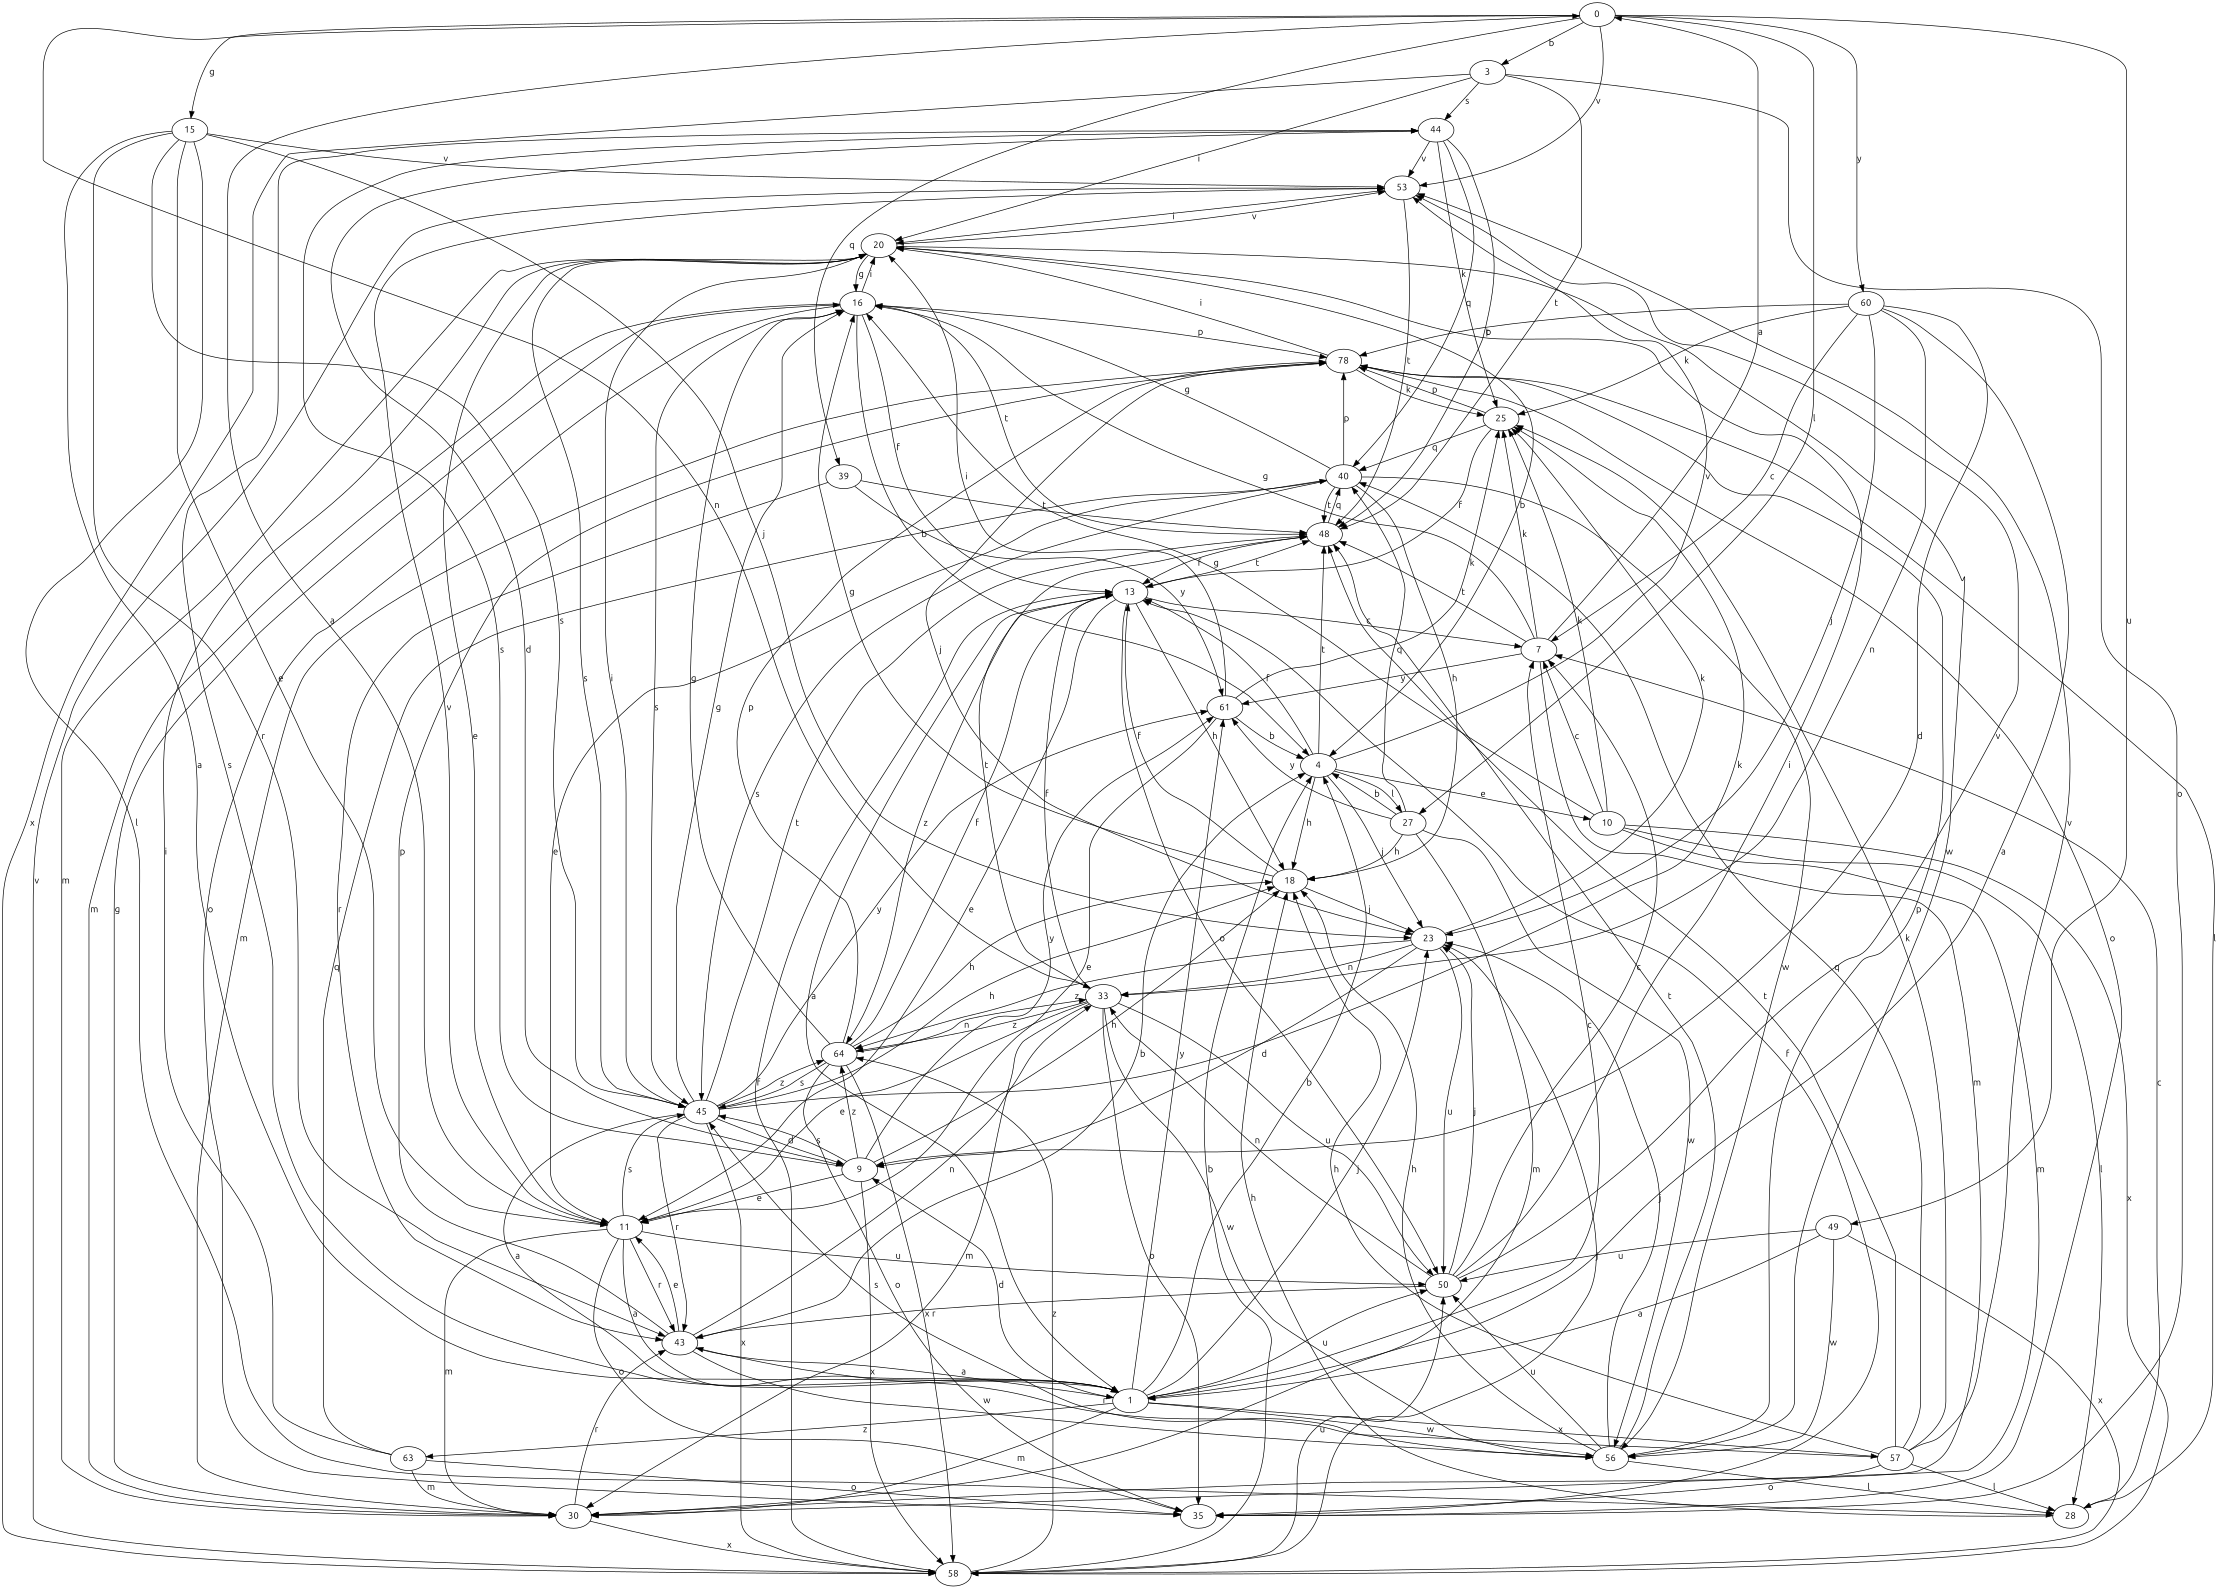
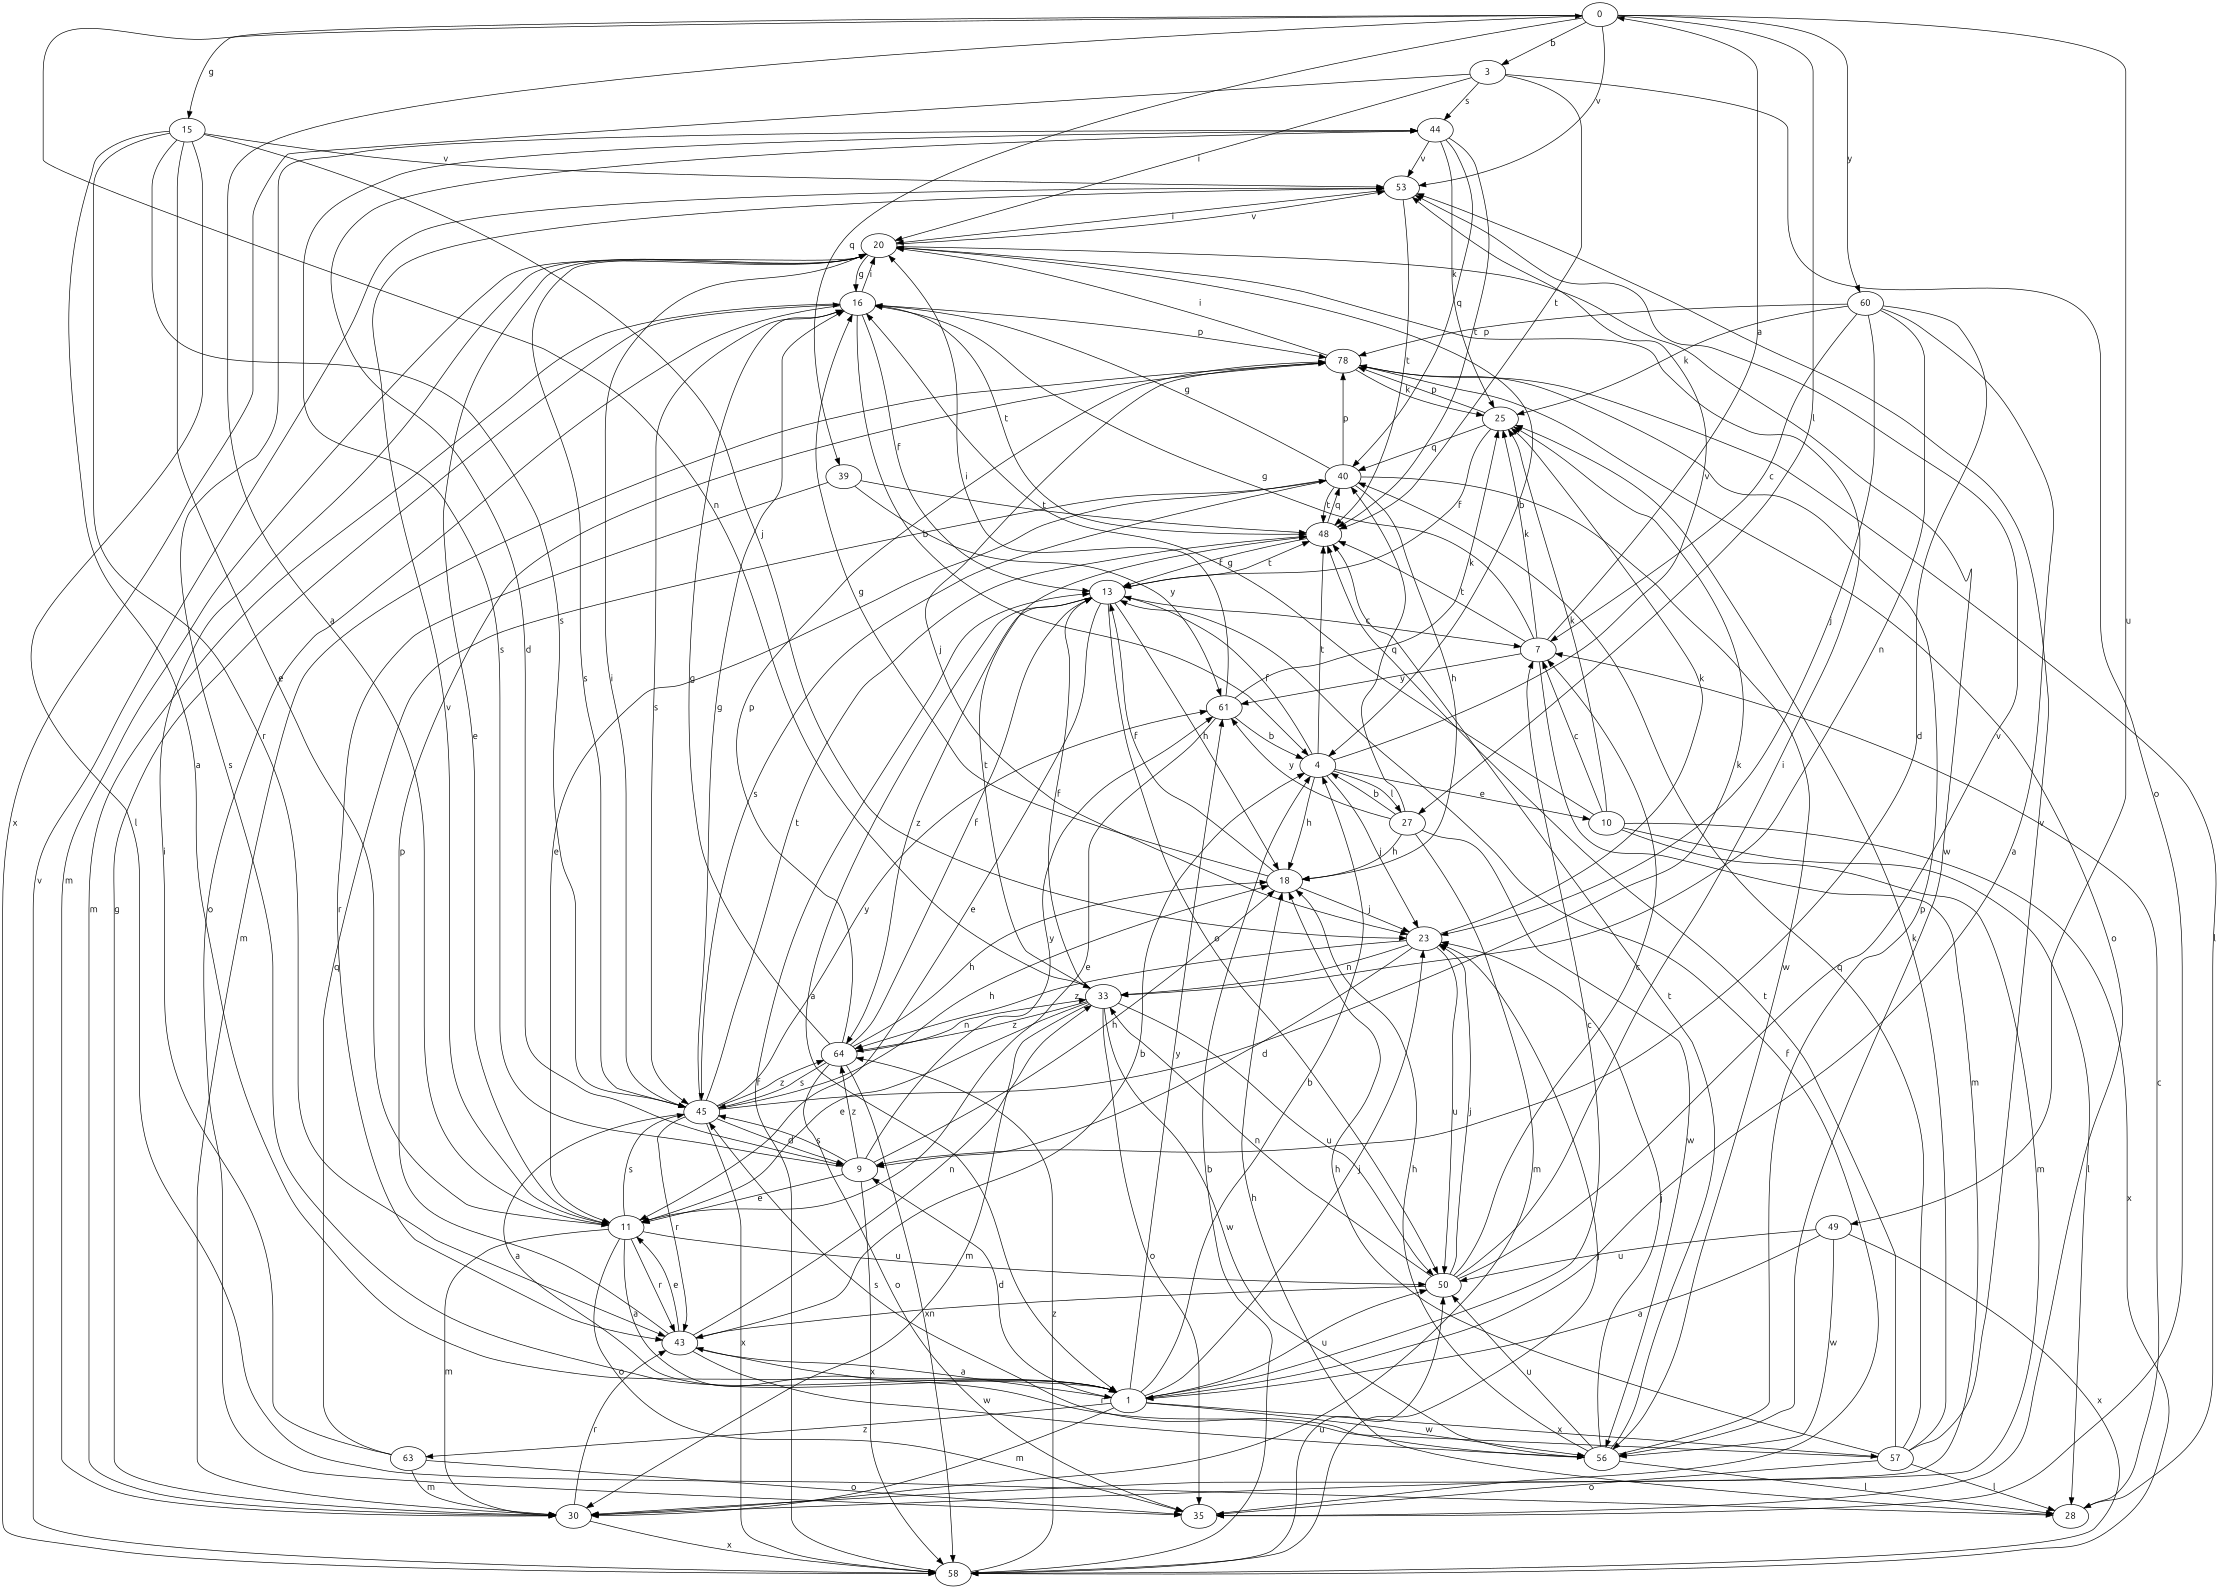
(934, 1314) -> (932, 1314)
